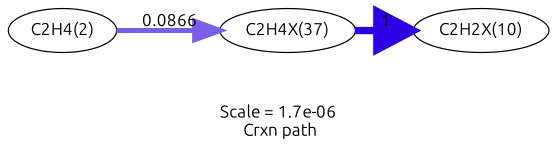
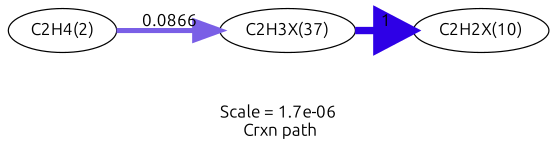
(288, 31) -> (288, 31)
